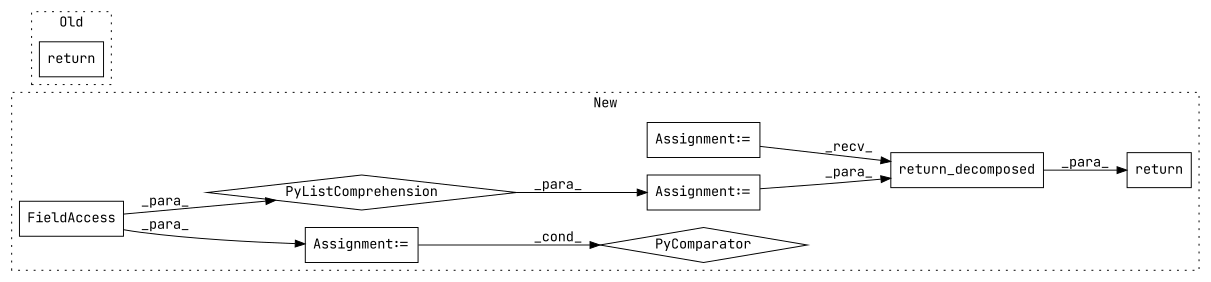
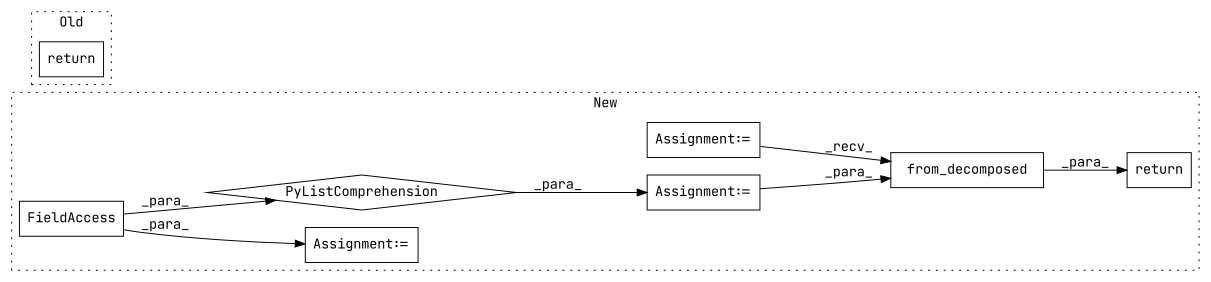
(967, 170) -> (967, 170)
(704, 245) -> none
